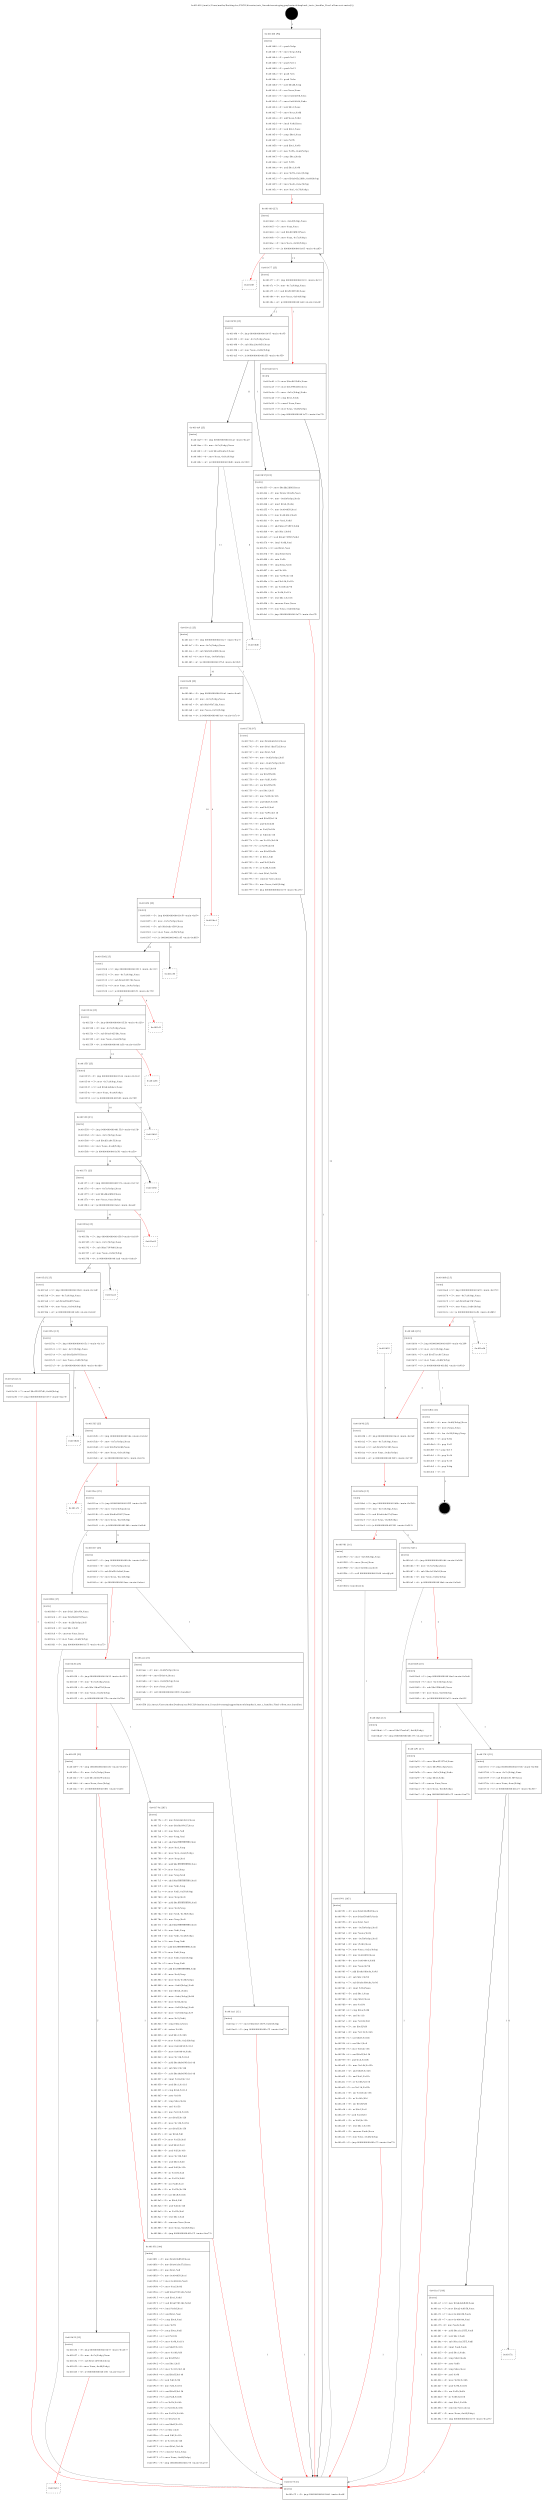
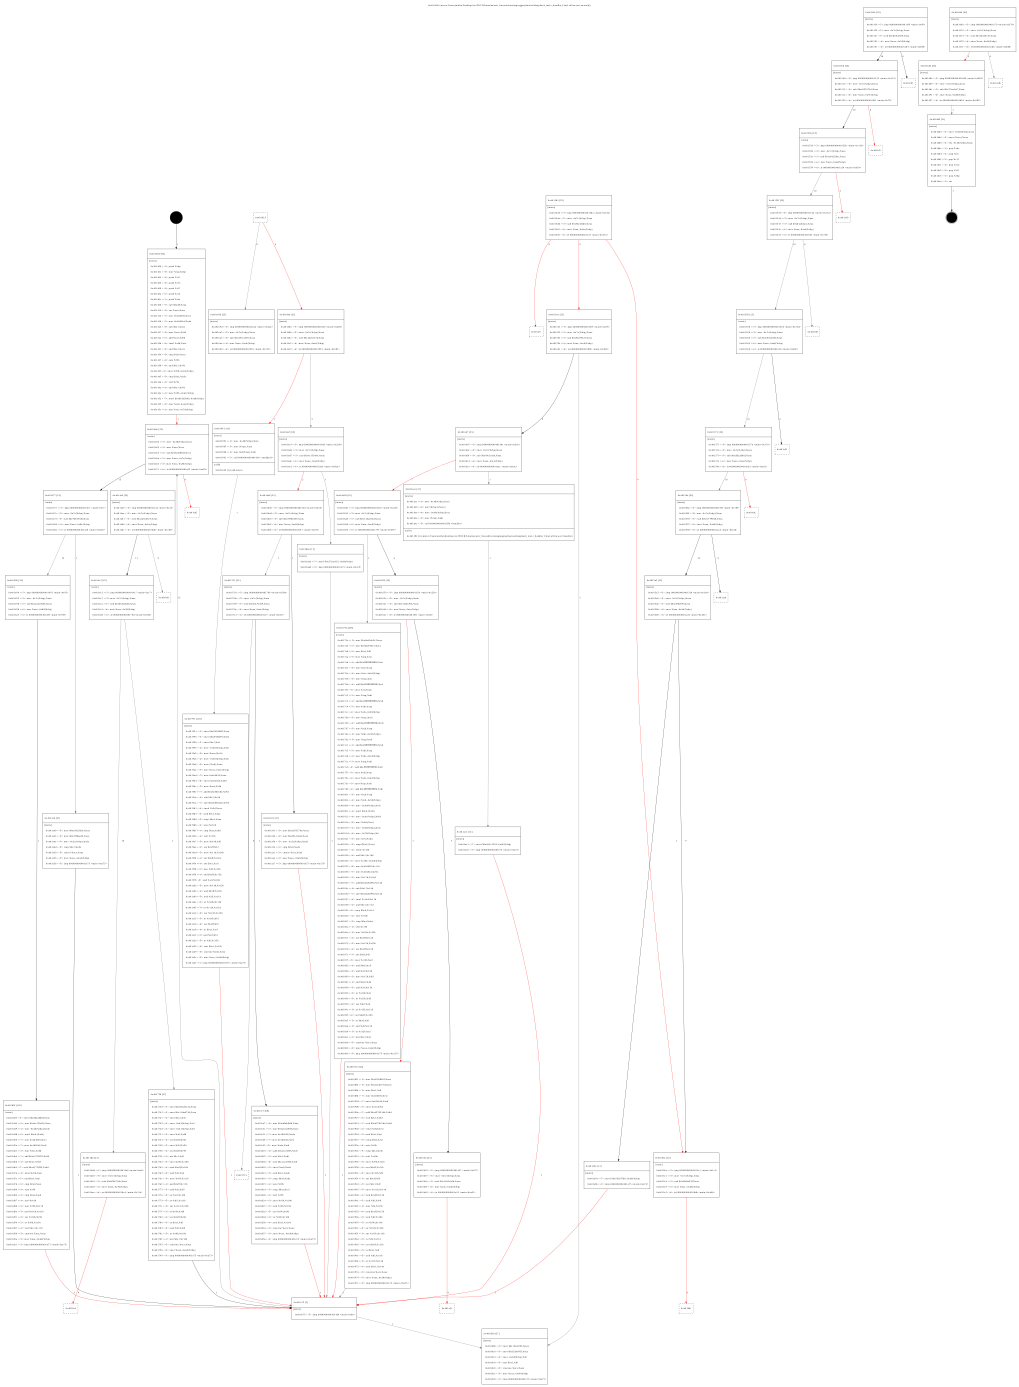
(238, 391) -> none
(190, 808) -> none
(95, 1394) -> (639, 693)
(411, 1394) -> none
(74, 1402) -> (686, 1249)
(384, 1474) -> (283, 265)
(97, 1726) -> (386, 554)
(58, 2172) -> (418, 1332)
